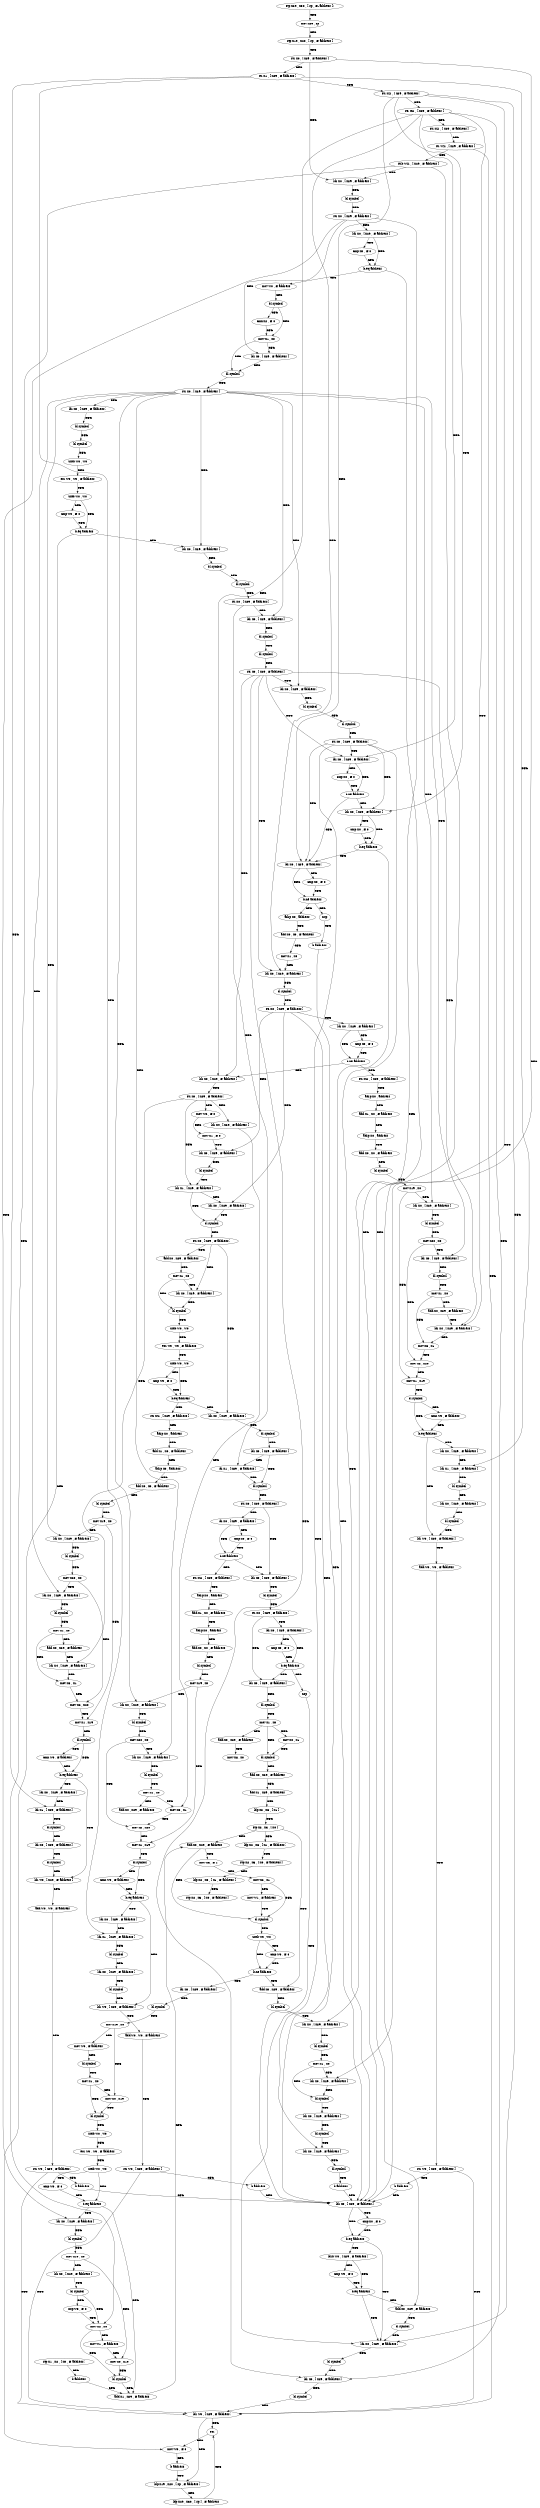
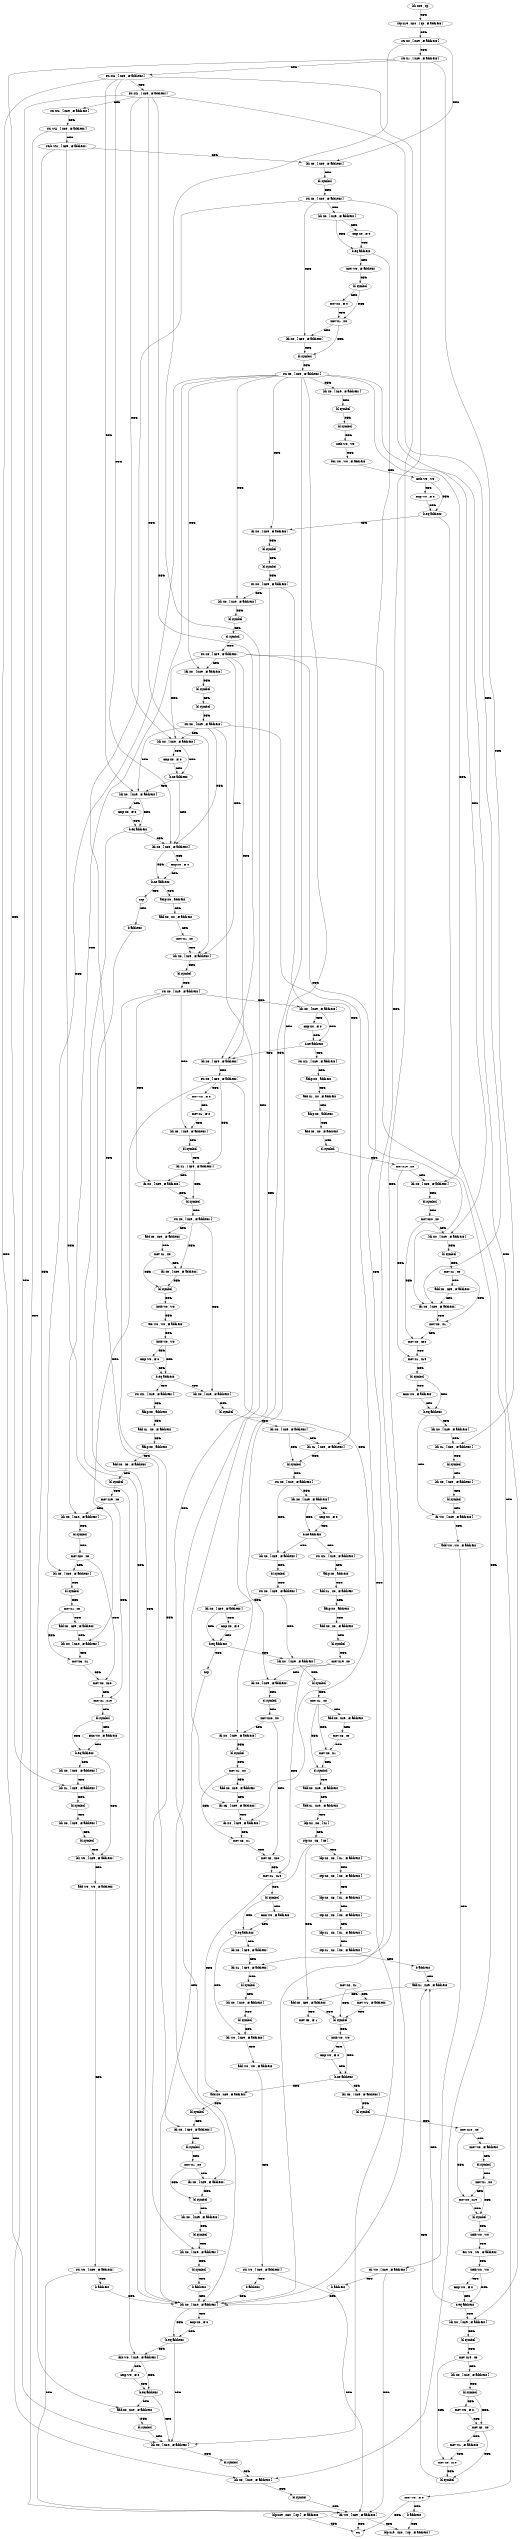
(310, 6) -> none
(310, 24) -> (420, 6)
(266, 322) -> (339, 304)
(23, 1119) -> (68, 1266)
(198, 1125) -> (204, 1106)
none -> (335, 1744)
none -> (238, 1806)
(270, 1819) -> (320, 1832)
(229, 1874) -> none
none -> (341, 1933)
(77, 2309) -> (464, 2410)
(197, 2440) -> (388, 2518)
(186, 2493) -> none
